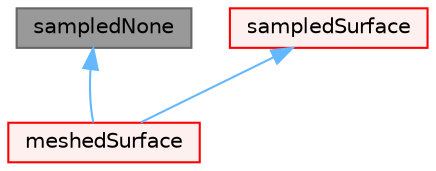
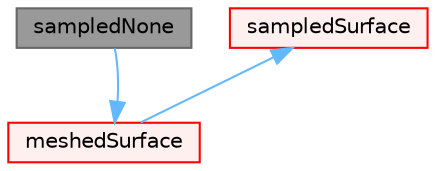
(90, 96) -> (118, 75)
